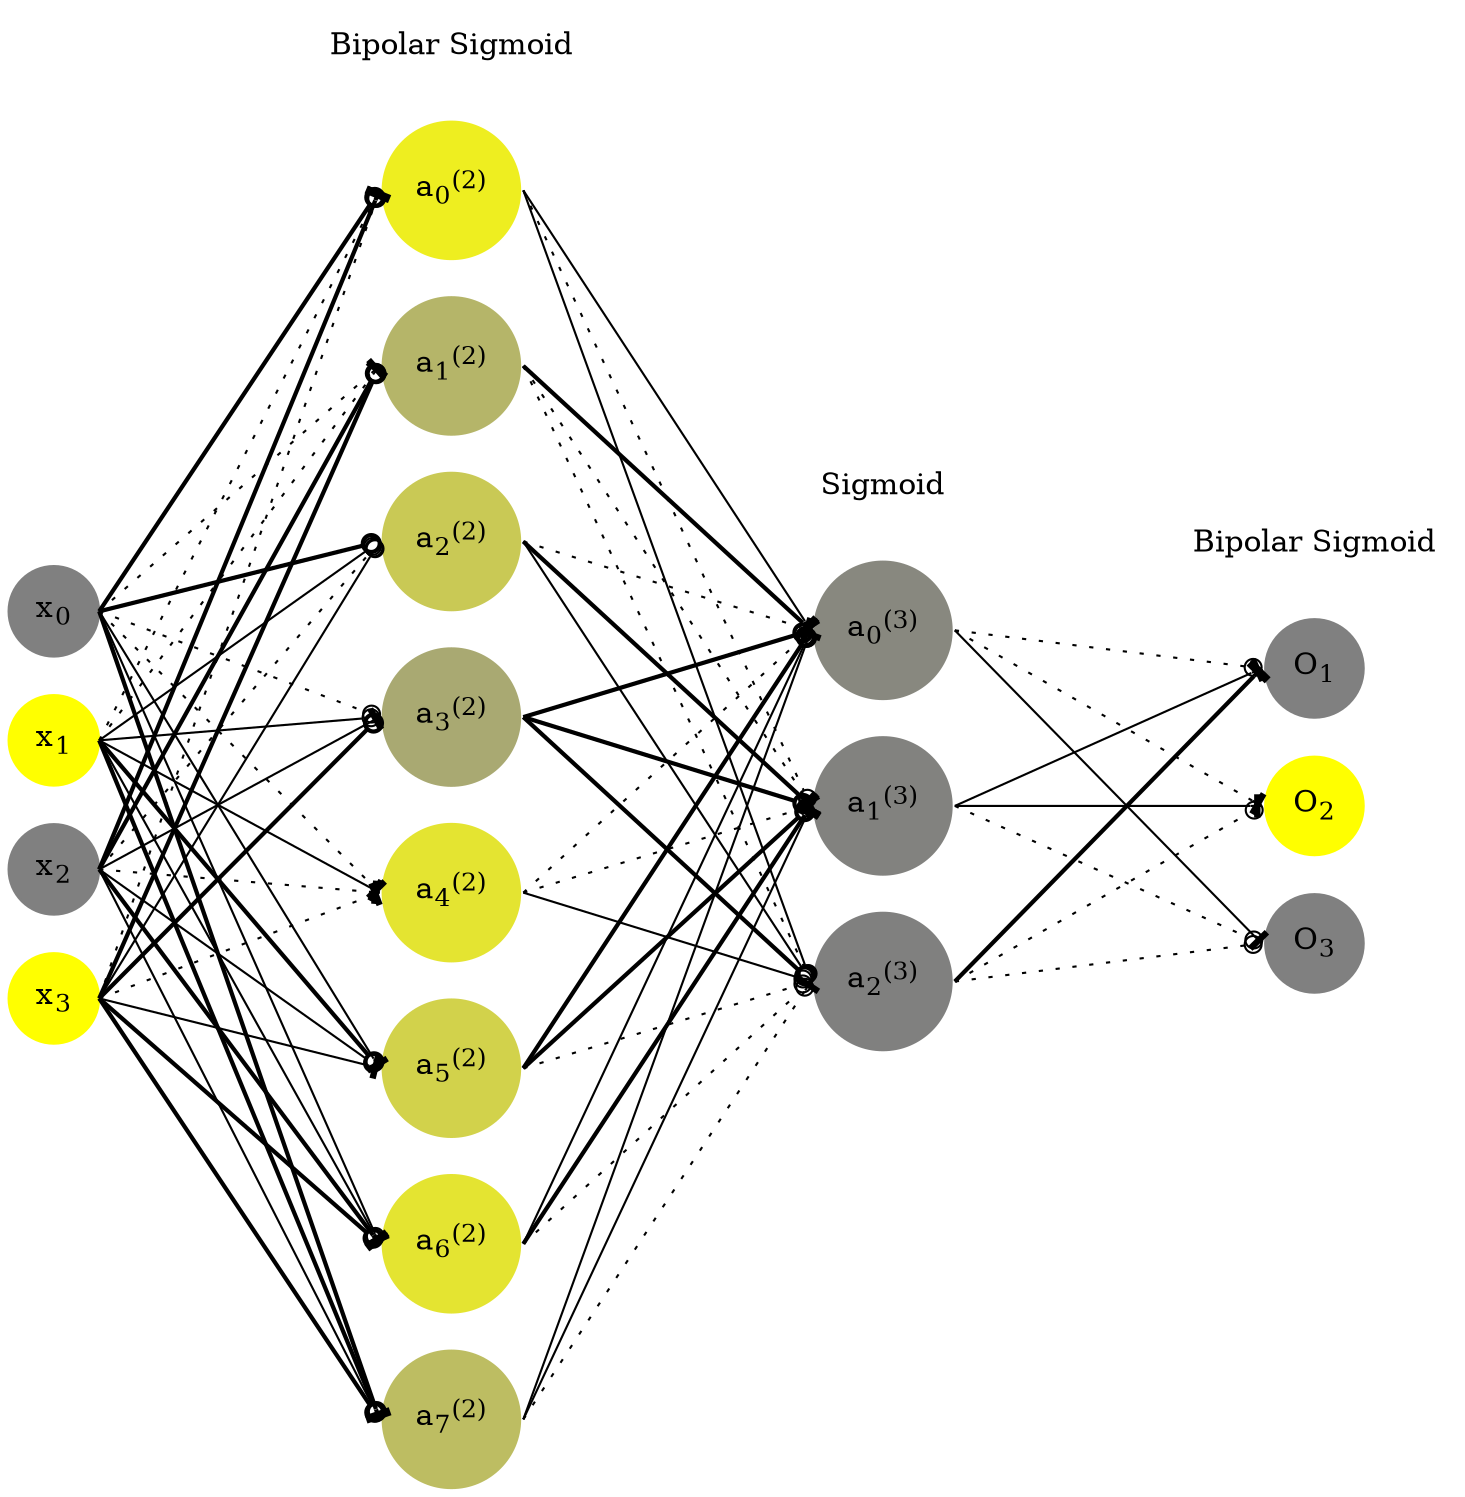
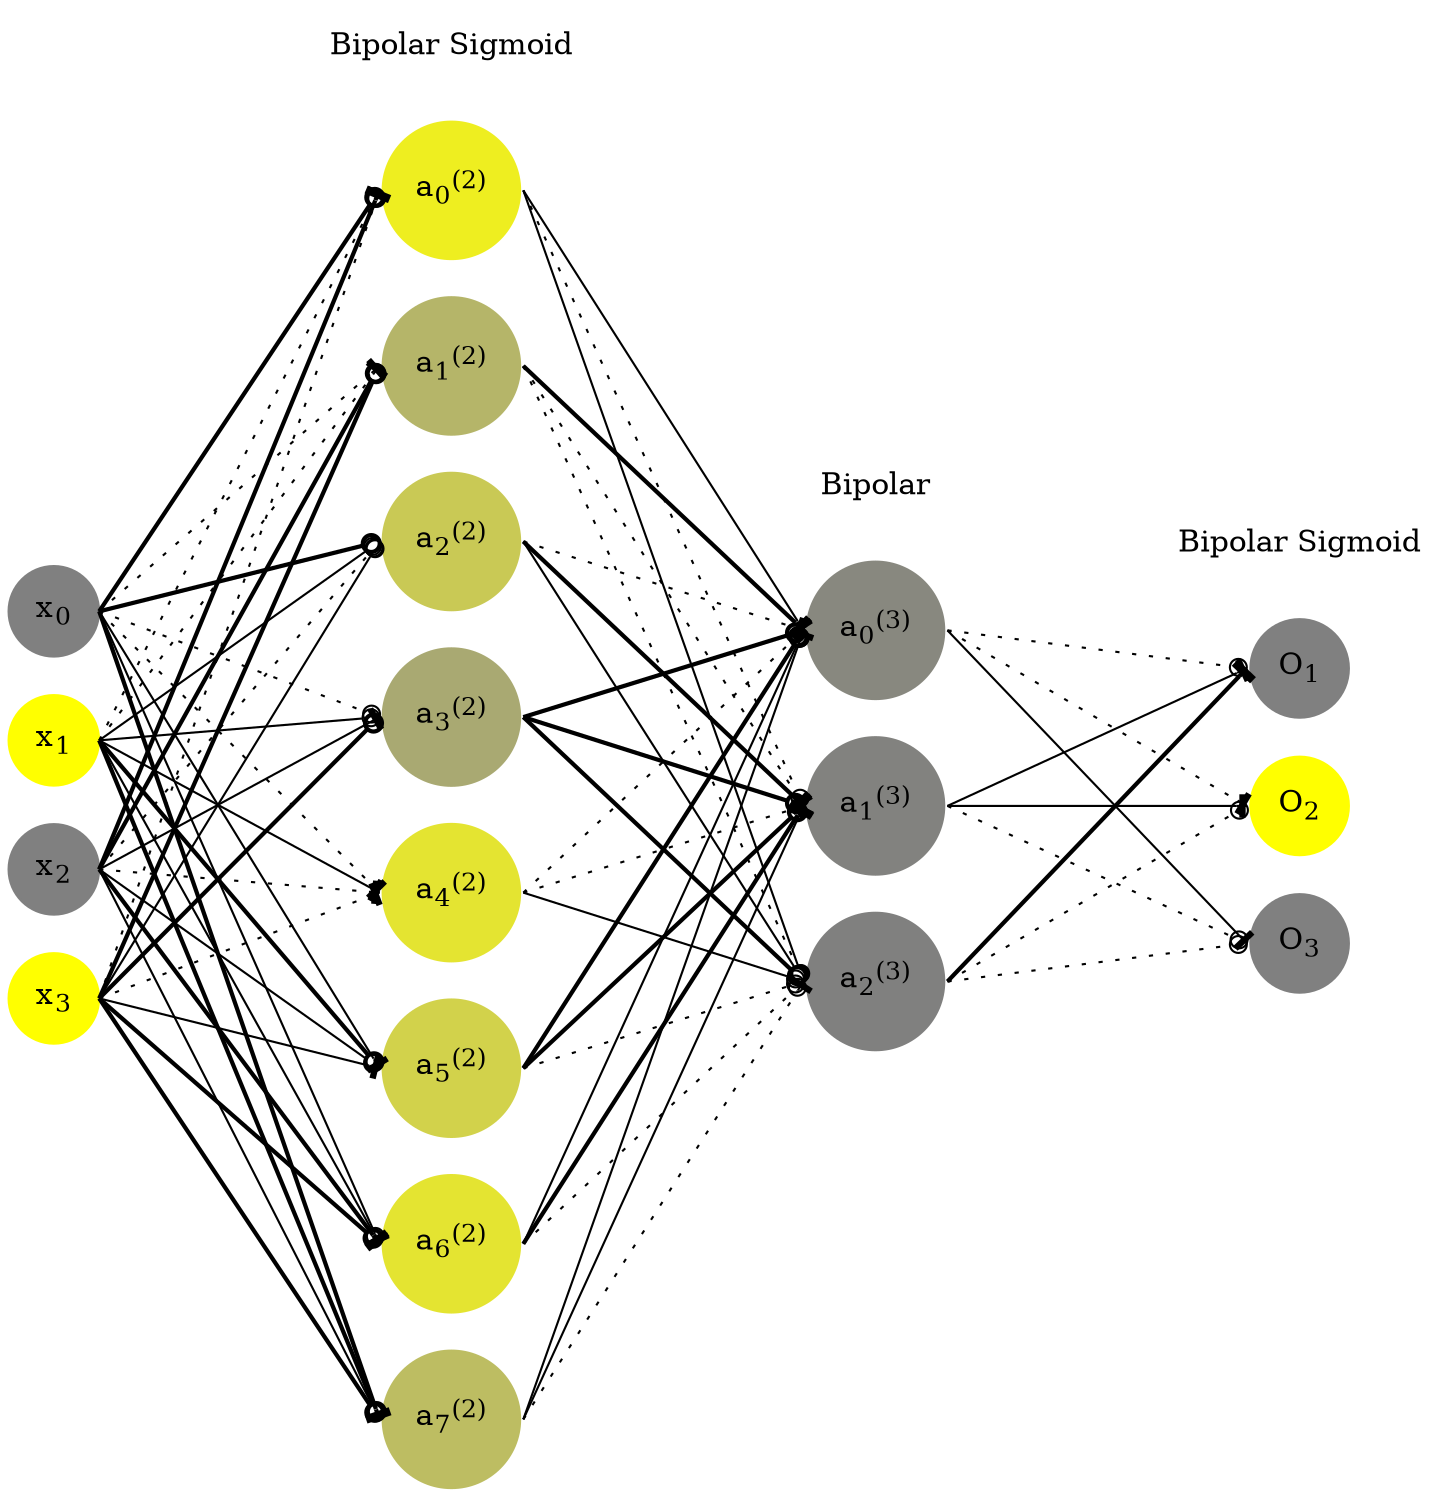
(883, 487) -> (876, 487)
